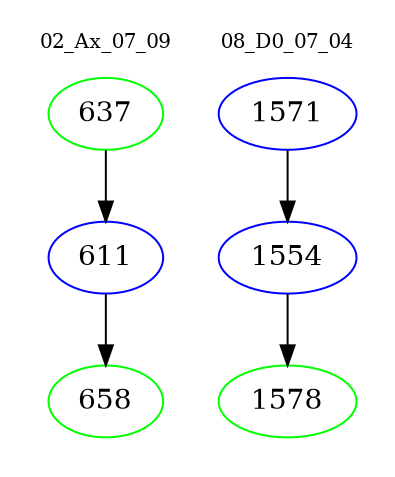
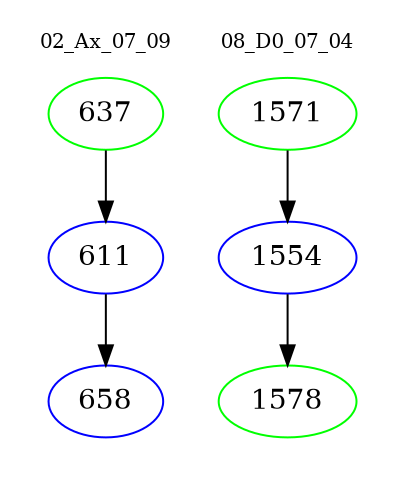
(288, 114) -> (288, 114)
(106, 401) -> (106, 401)
